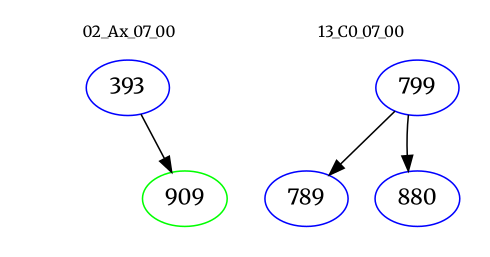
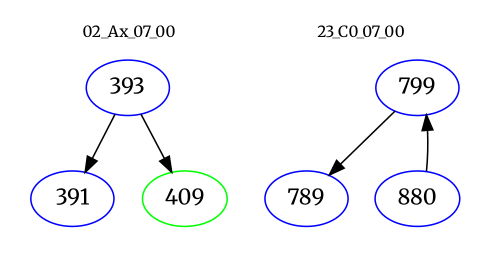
(362, 33) -> (362, 33)
(407, 135) -> (428, 151)
none -> (72, 199)
(185, 199) -> (185, 199)
